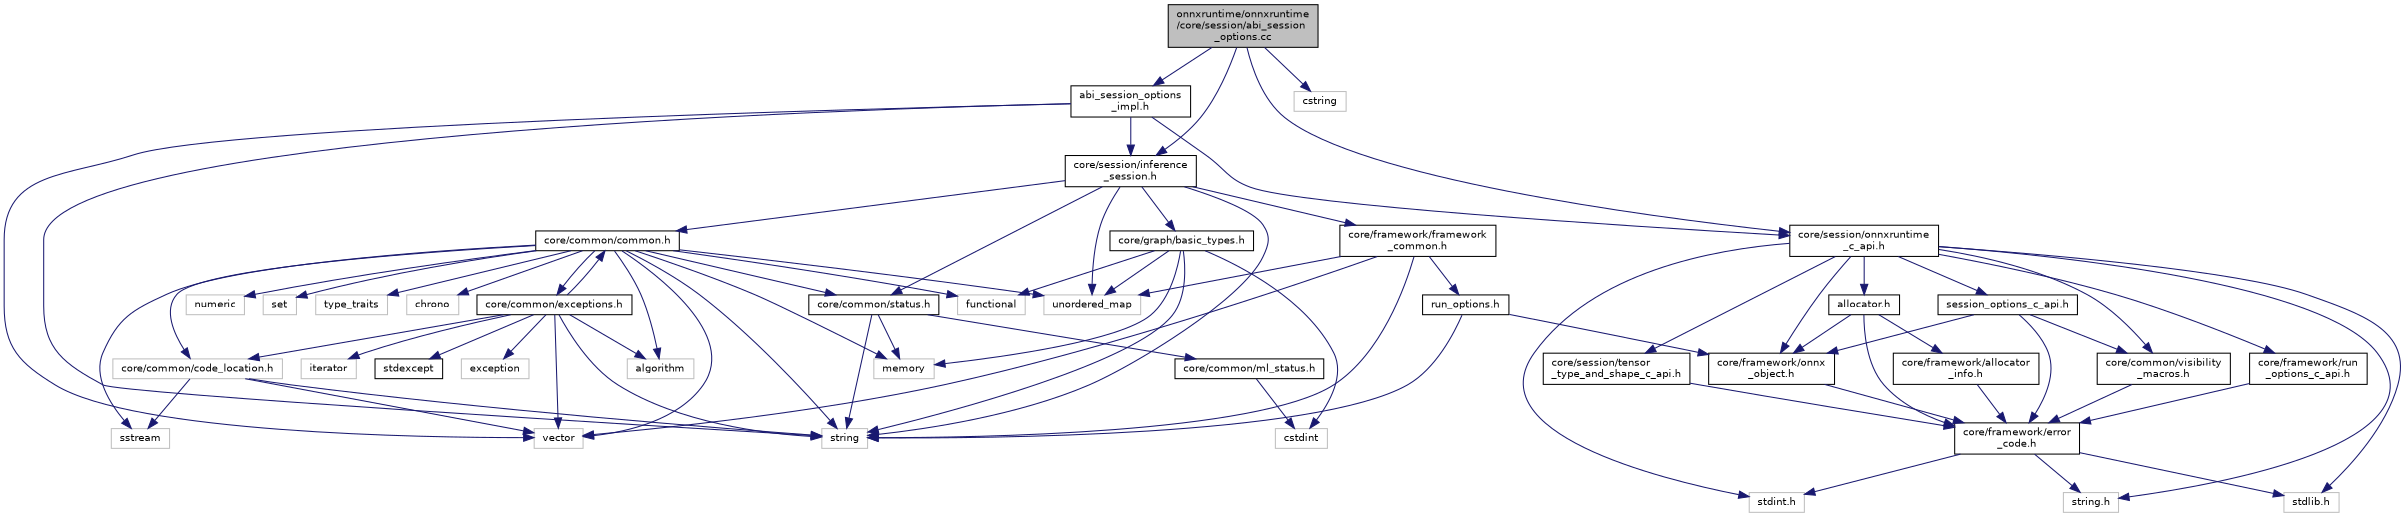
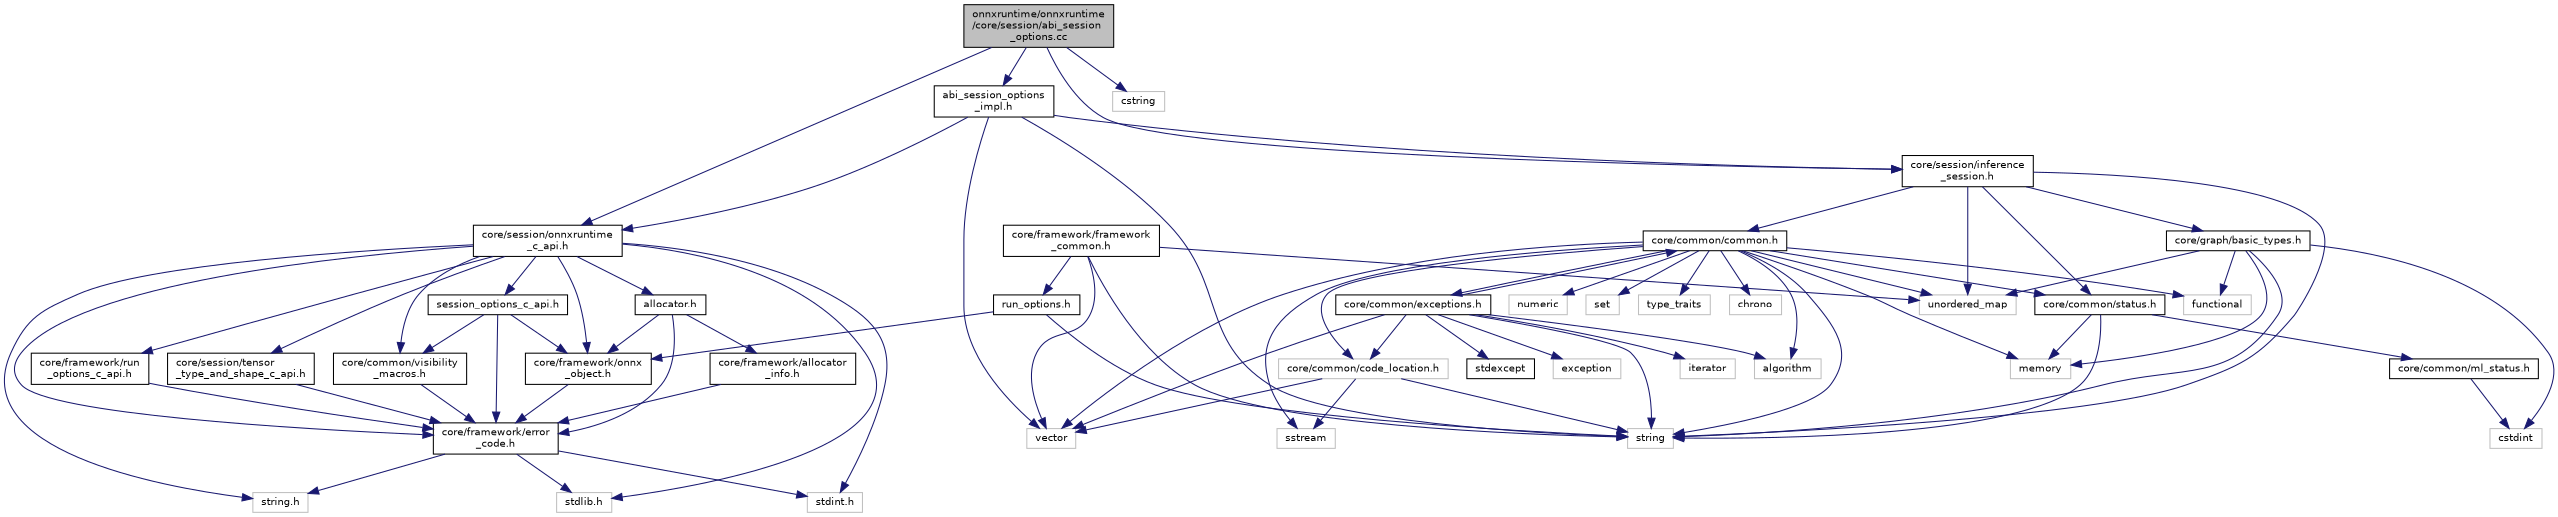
(1269, 205) -> none
none -> (32, 344)
